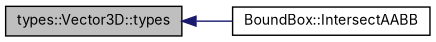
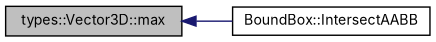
(94, 21) -> (94, 21)
